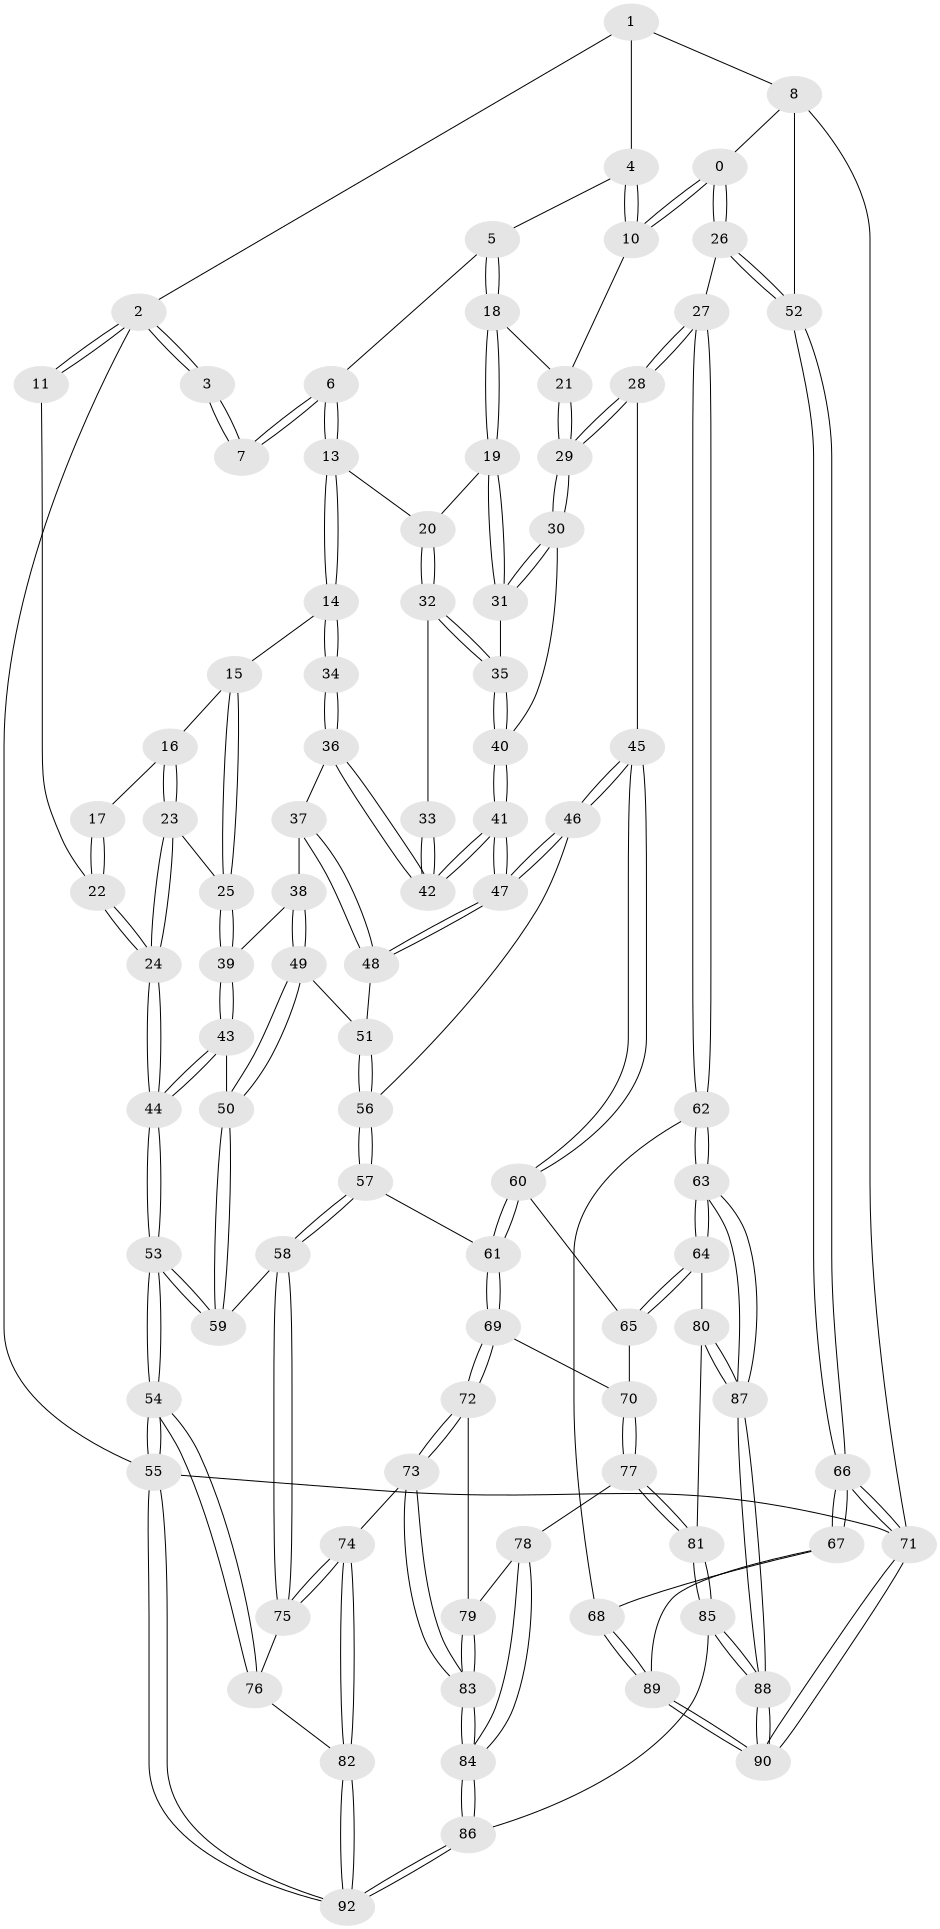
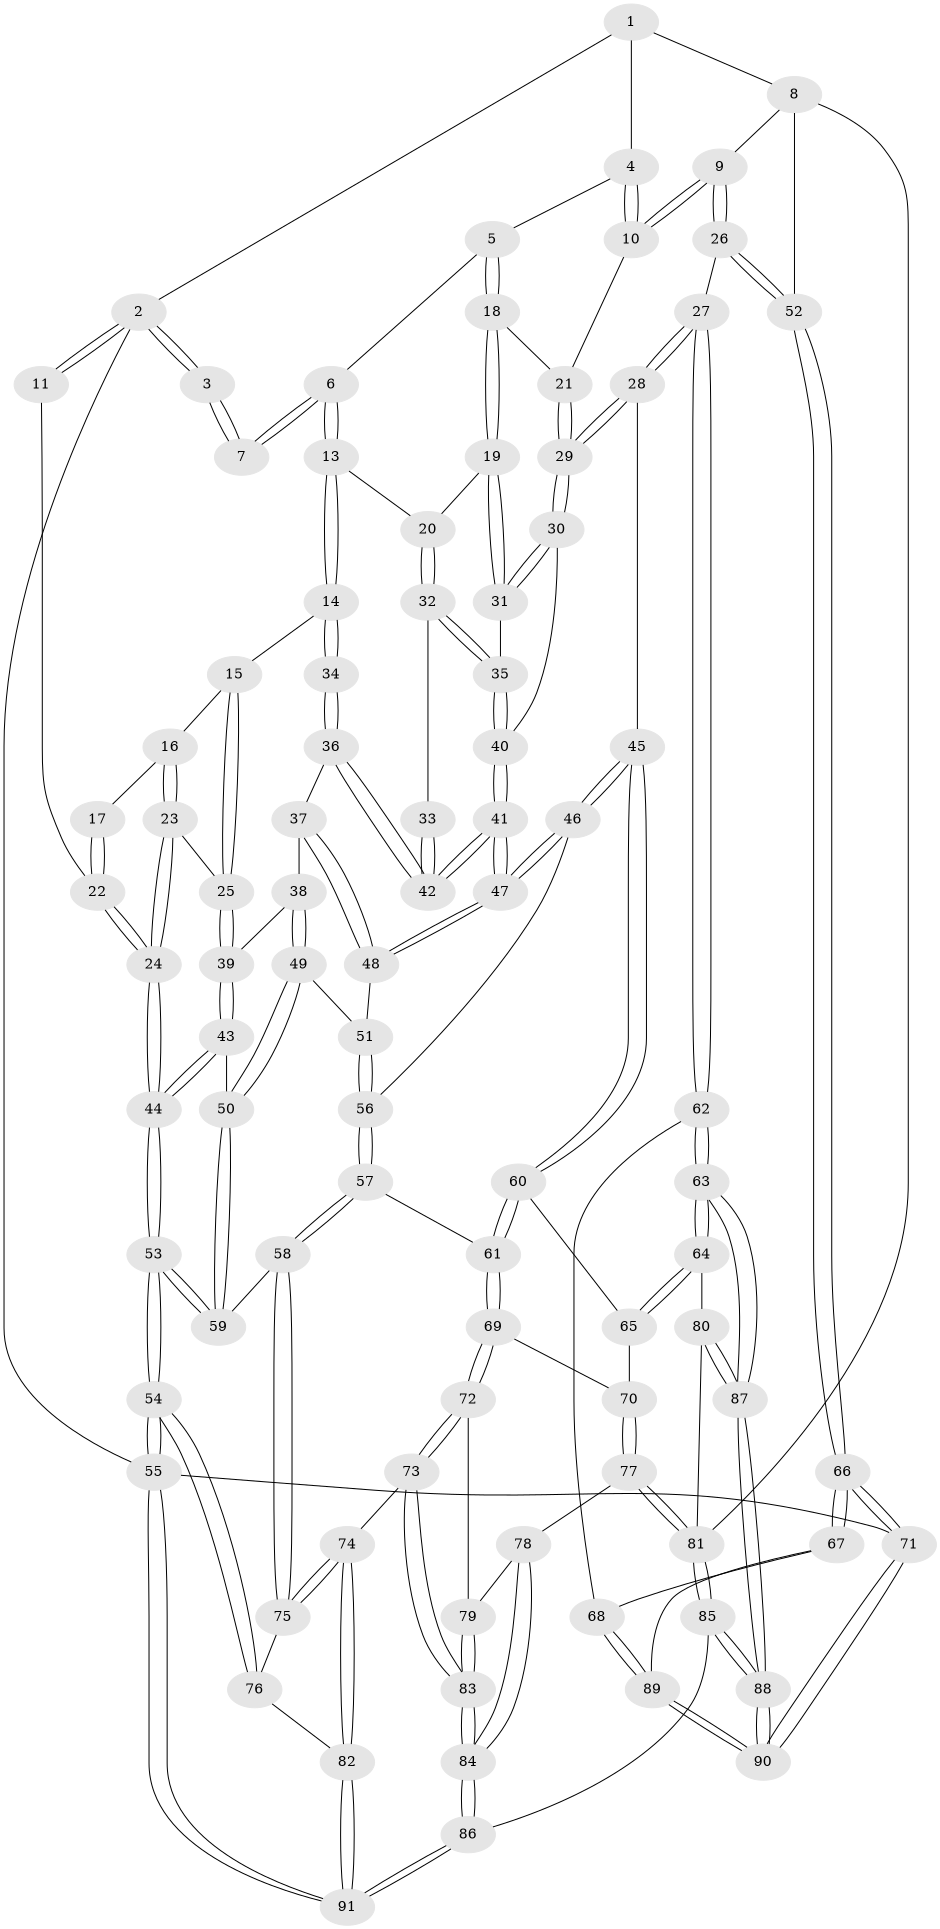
(720, 167) -> (720, 167)
(870, 811) -> (908, 827)
(347, 1907) -> (347, 1907)
